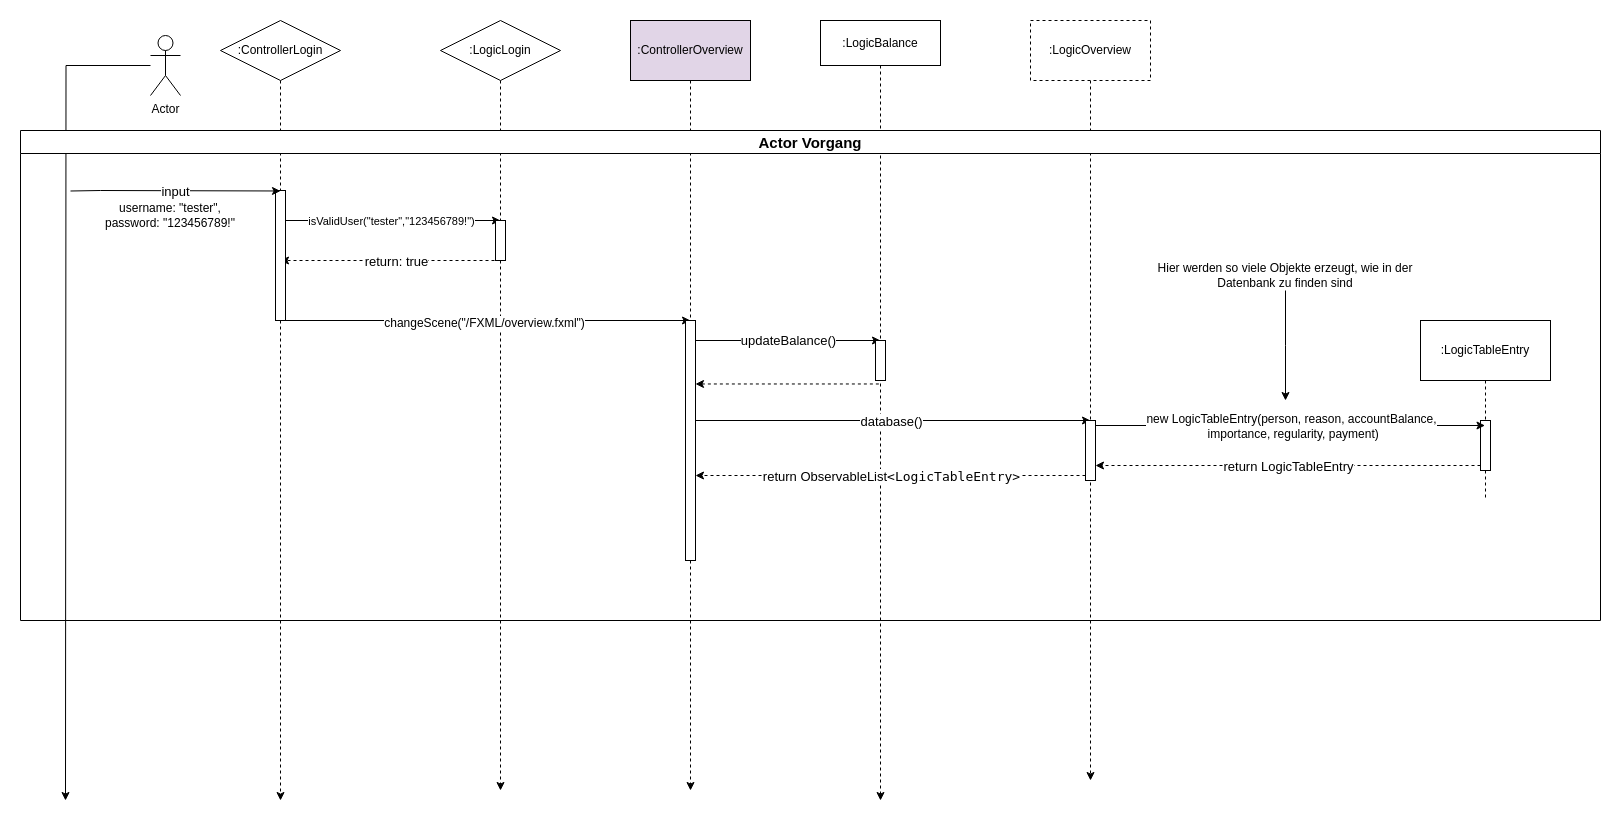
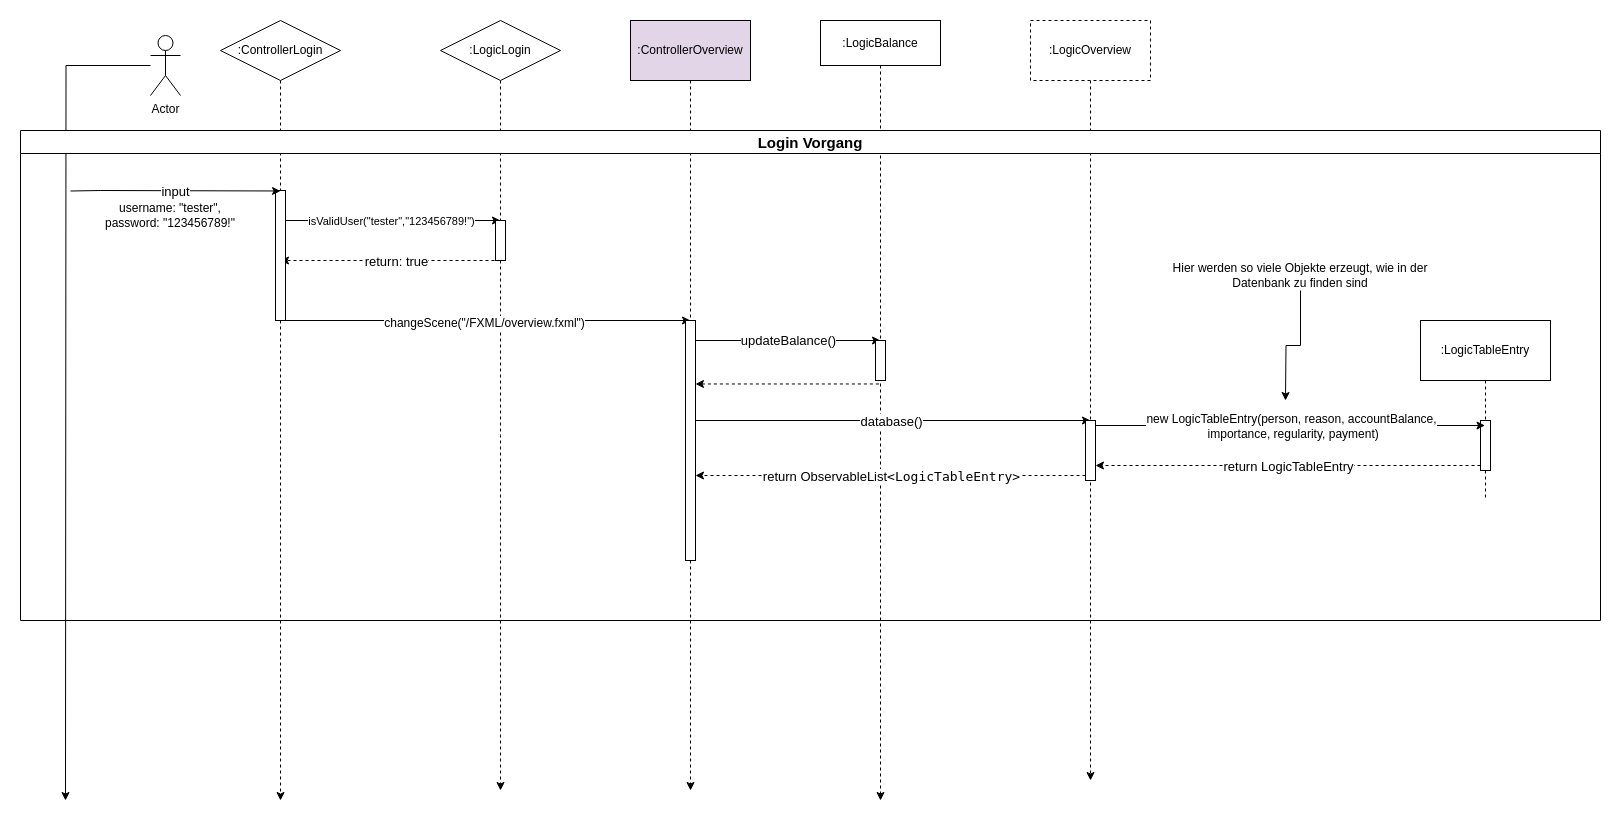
(811, 143) -> (811, 143)
(1286, 276) -> (1301, 276)
